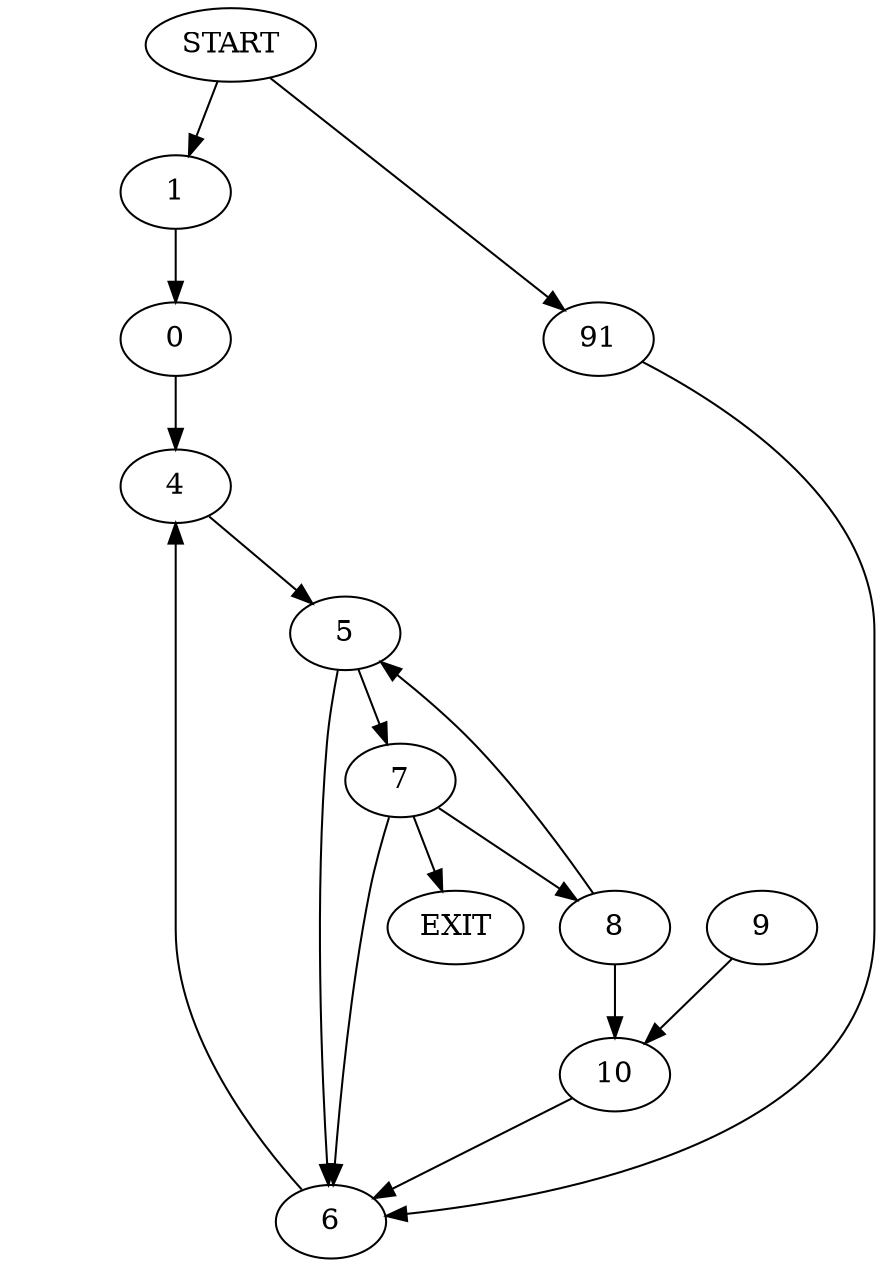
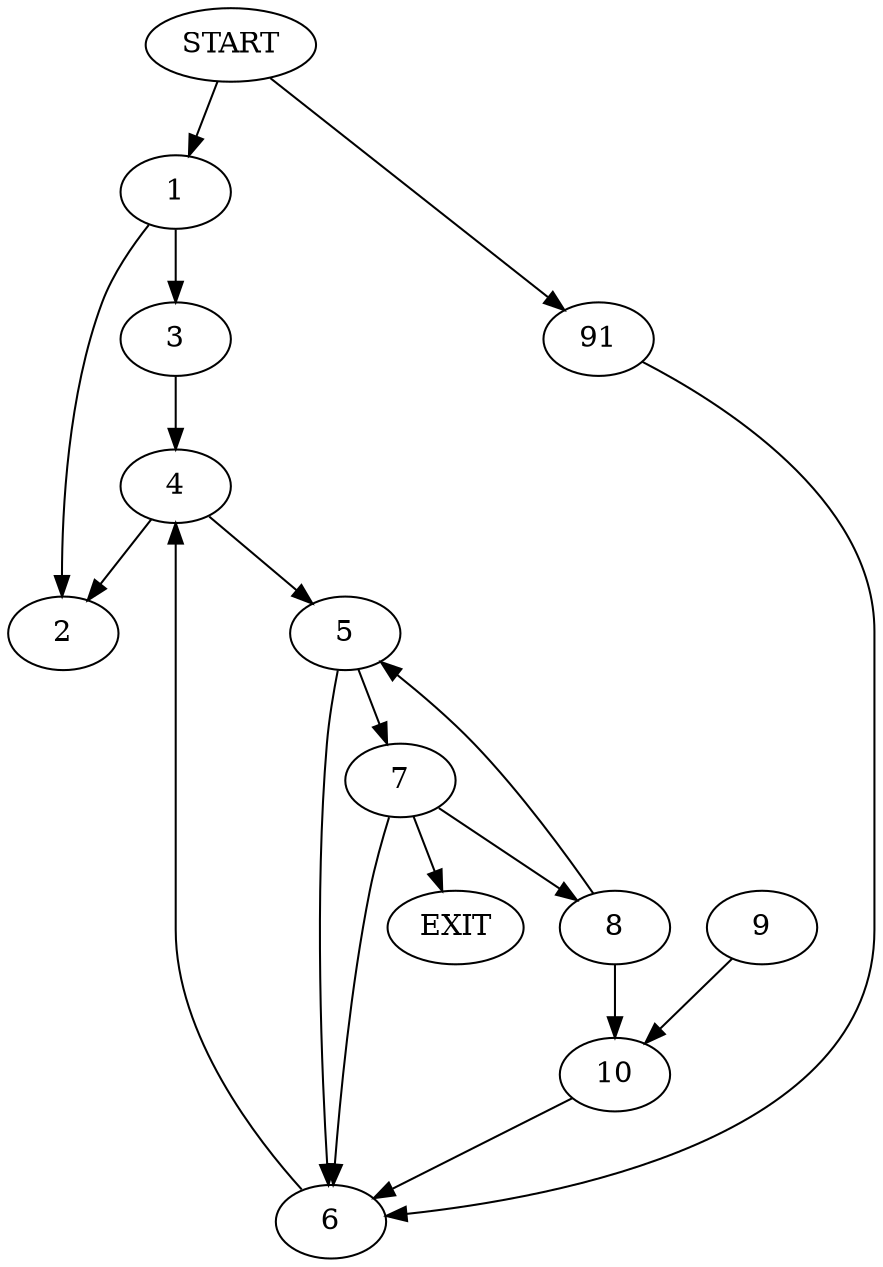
(176, 339) -> (176, 339)
none -> (63, 633)
